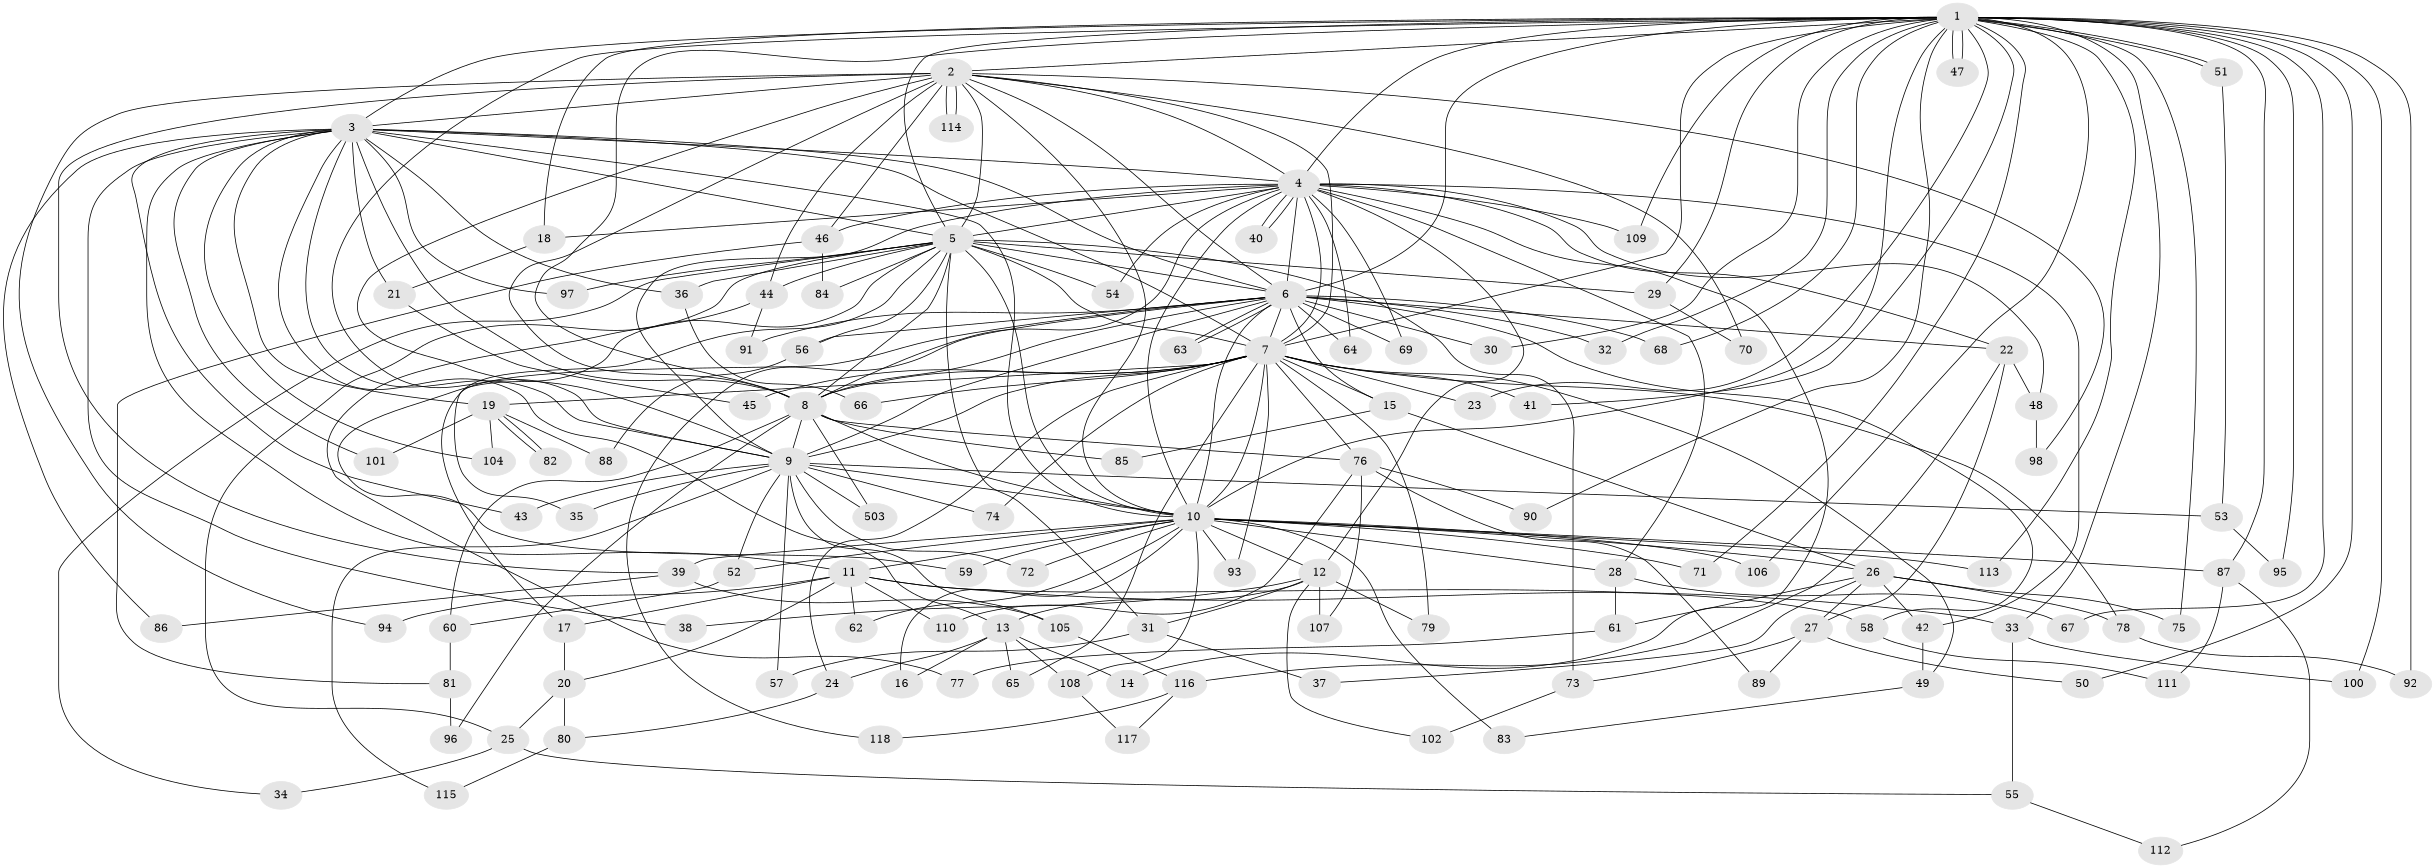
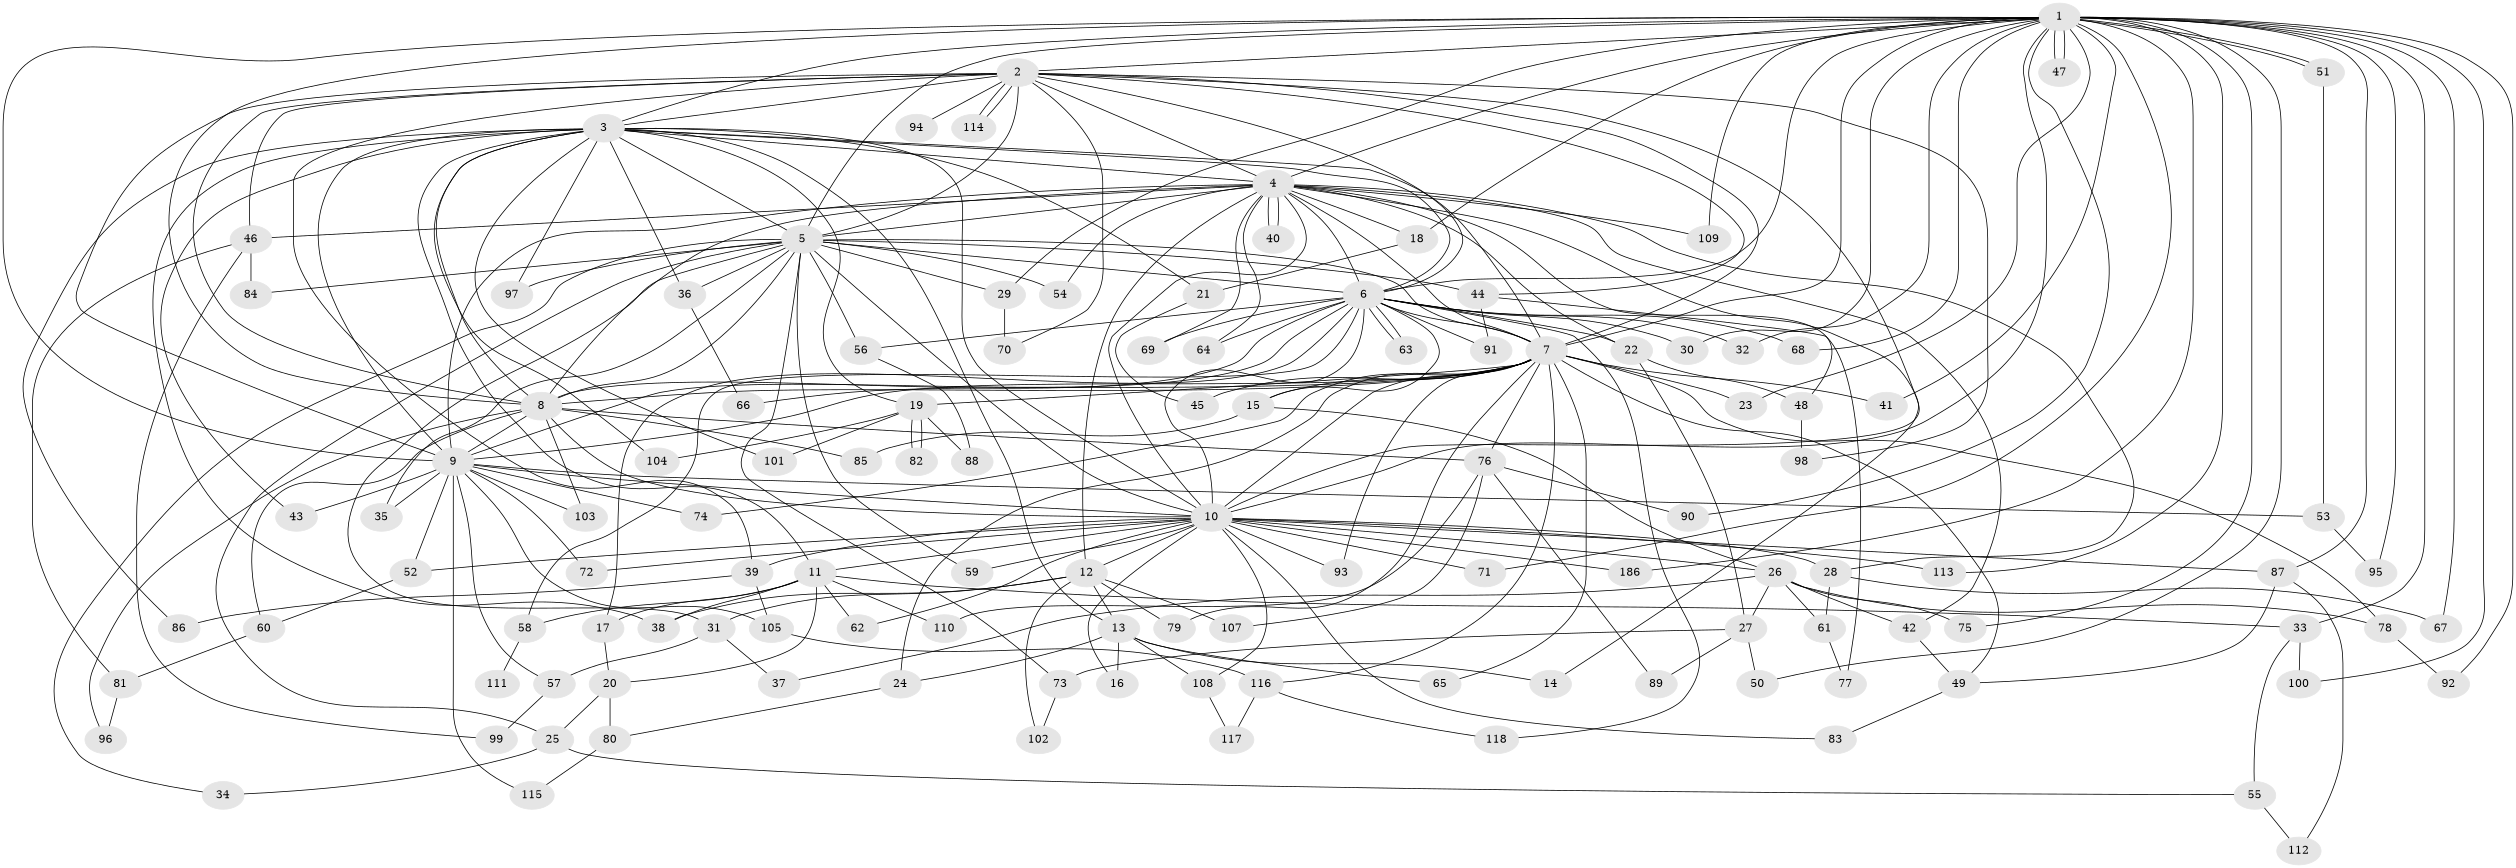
(875, 517) -> (585, 517)
(1758, 573) -> (1630, 573)
(615, 595) -> (736, 599)
(2211, 635) -> (2145, 669)
(1661, 648) -> (1513, 587)
none -> (497, 740)
